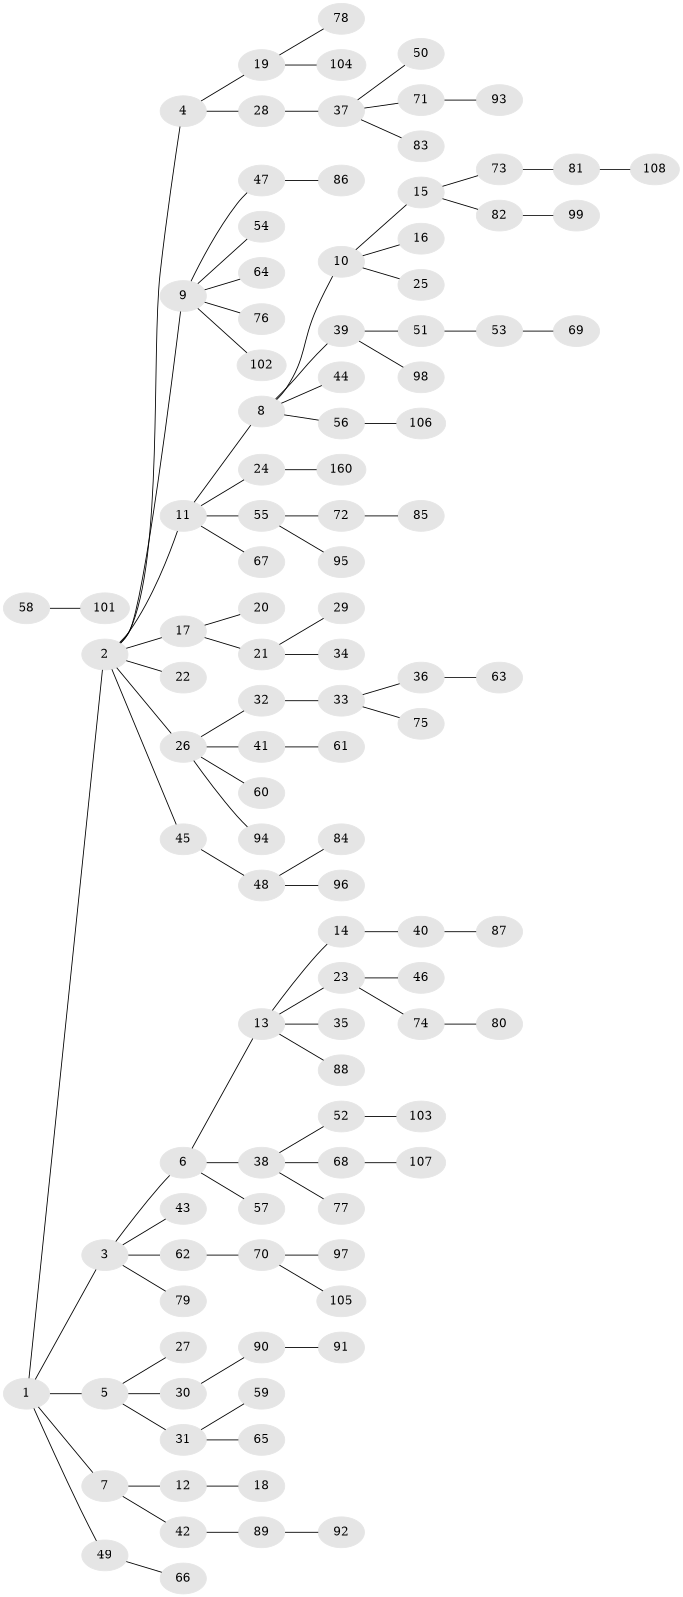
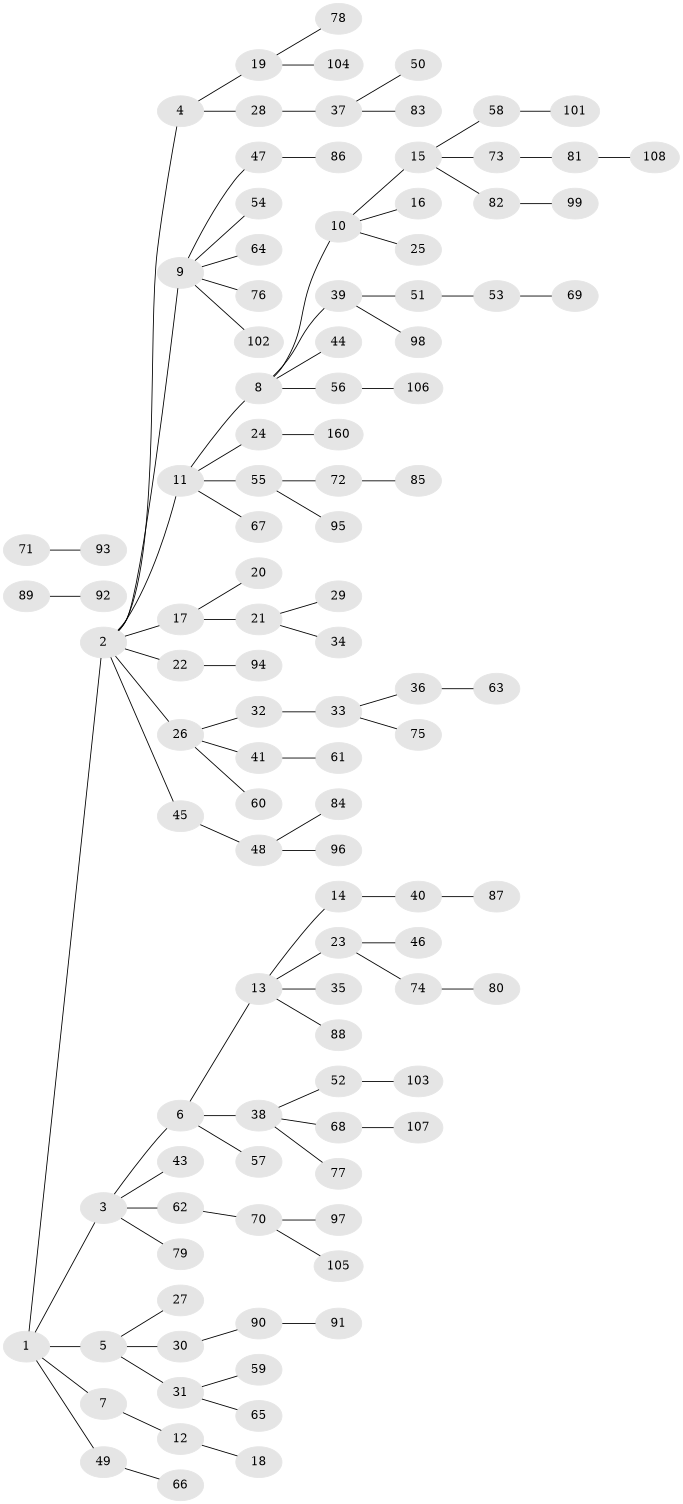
(381, 106) -> none
none -> (458, 134)
(219, 795) -> (220, 666)
(183, 1532) -> none
